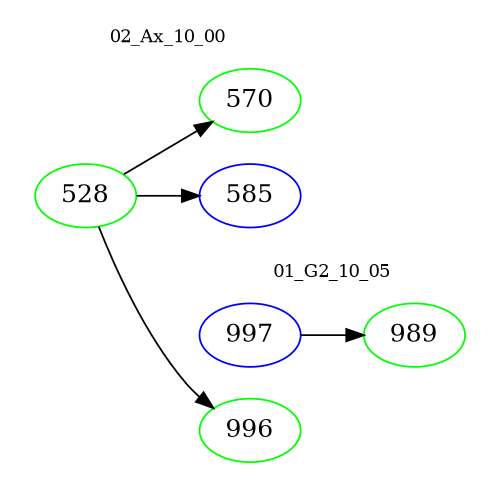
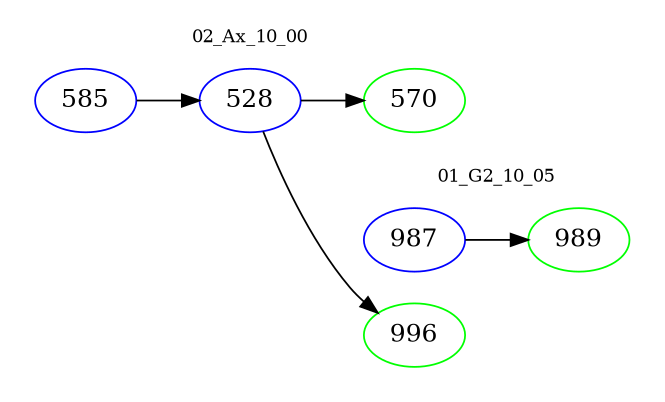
(86, 196) -> (250, 101)
(159, 196) -> (159, 101)
(250, 335) -> (414, 240)
